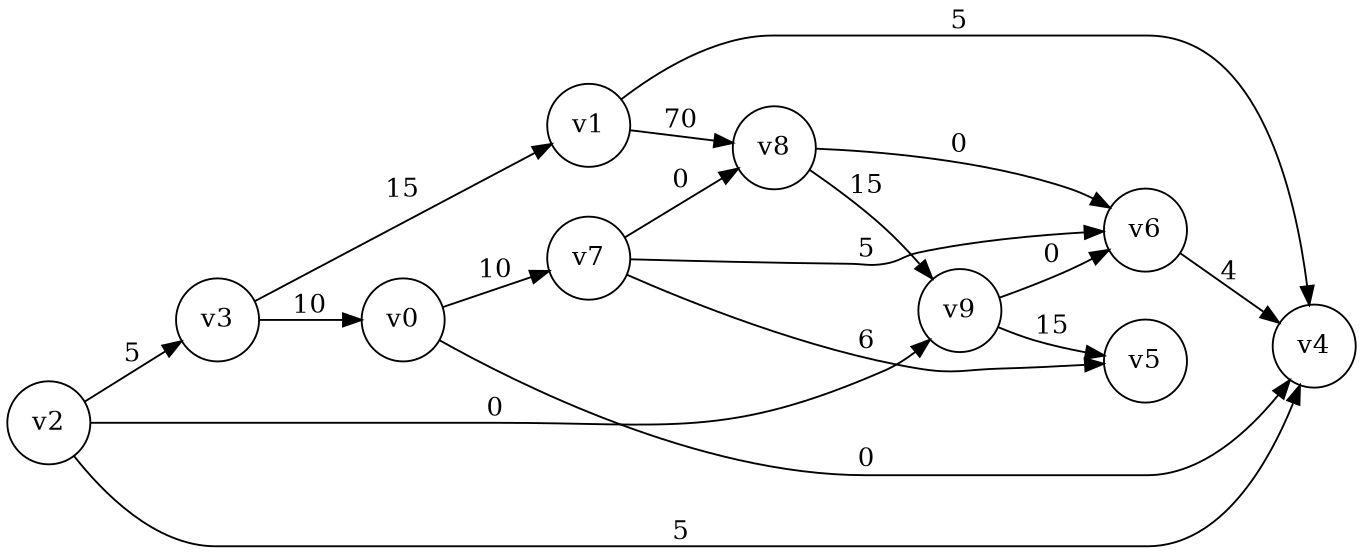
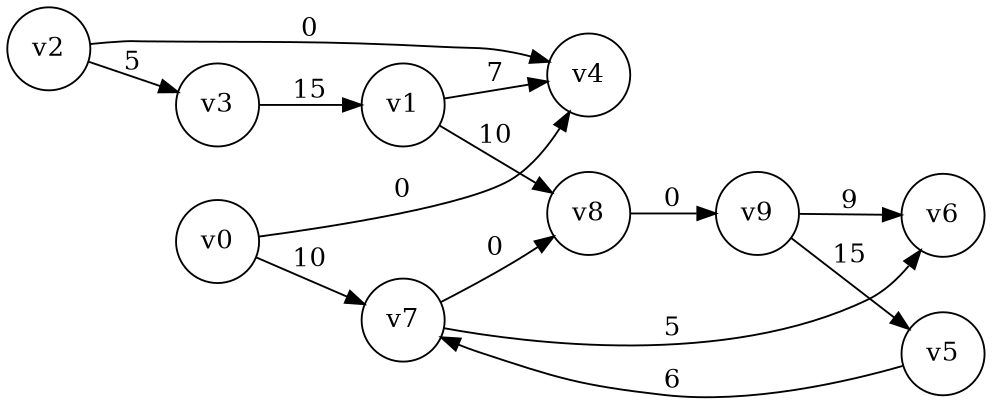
(960, 22) -> (496, 74)
(682, 121) -> (496, 136)
(957, 162) -> none
(867, 186) -> (673, 199)
(1053, 255) -> (850, 201)
(1222, 282) -> none
(301, 320) -> none
(850, 354) -> (679, 396)
(510, 423) -> none
(682, 532) -> (310, 29)
